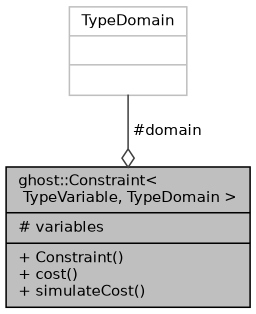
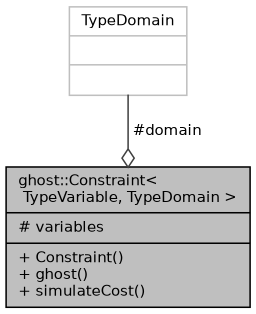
(49, 274) -> (53, 274)
